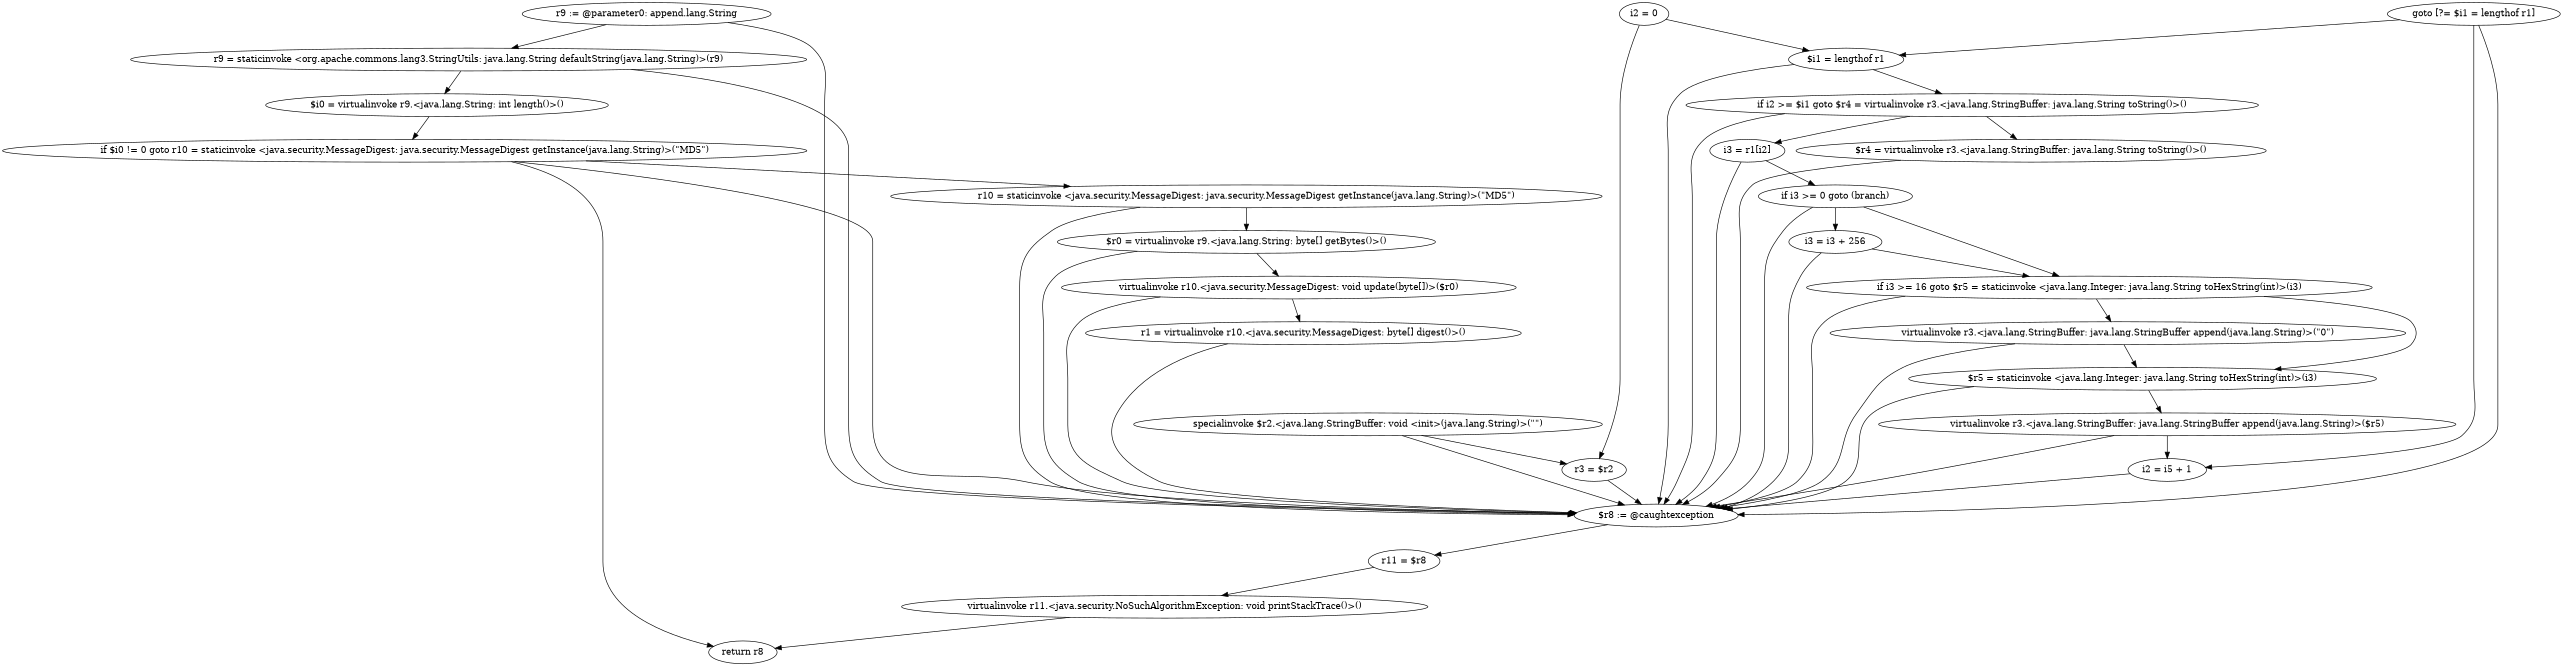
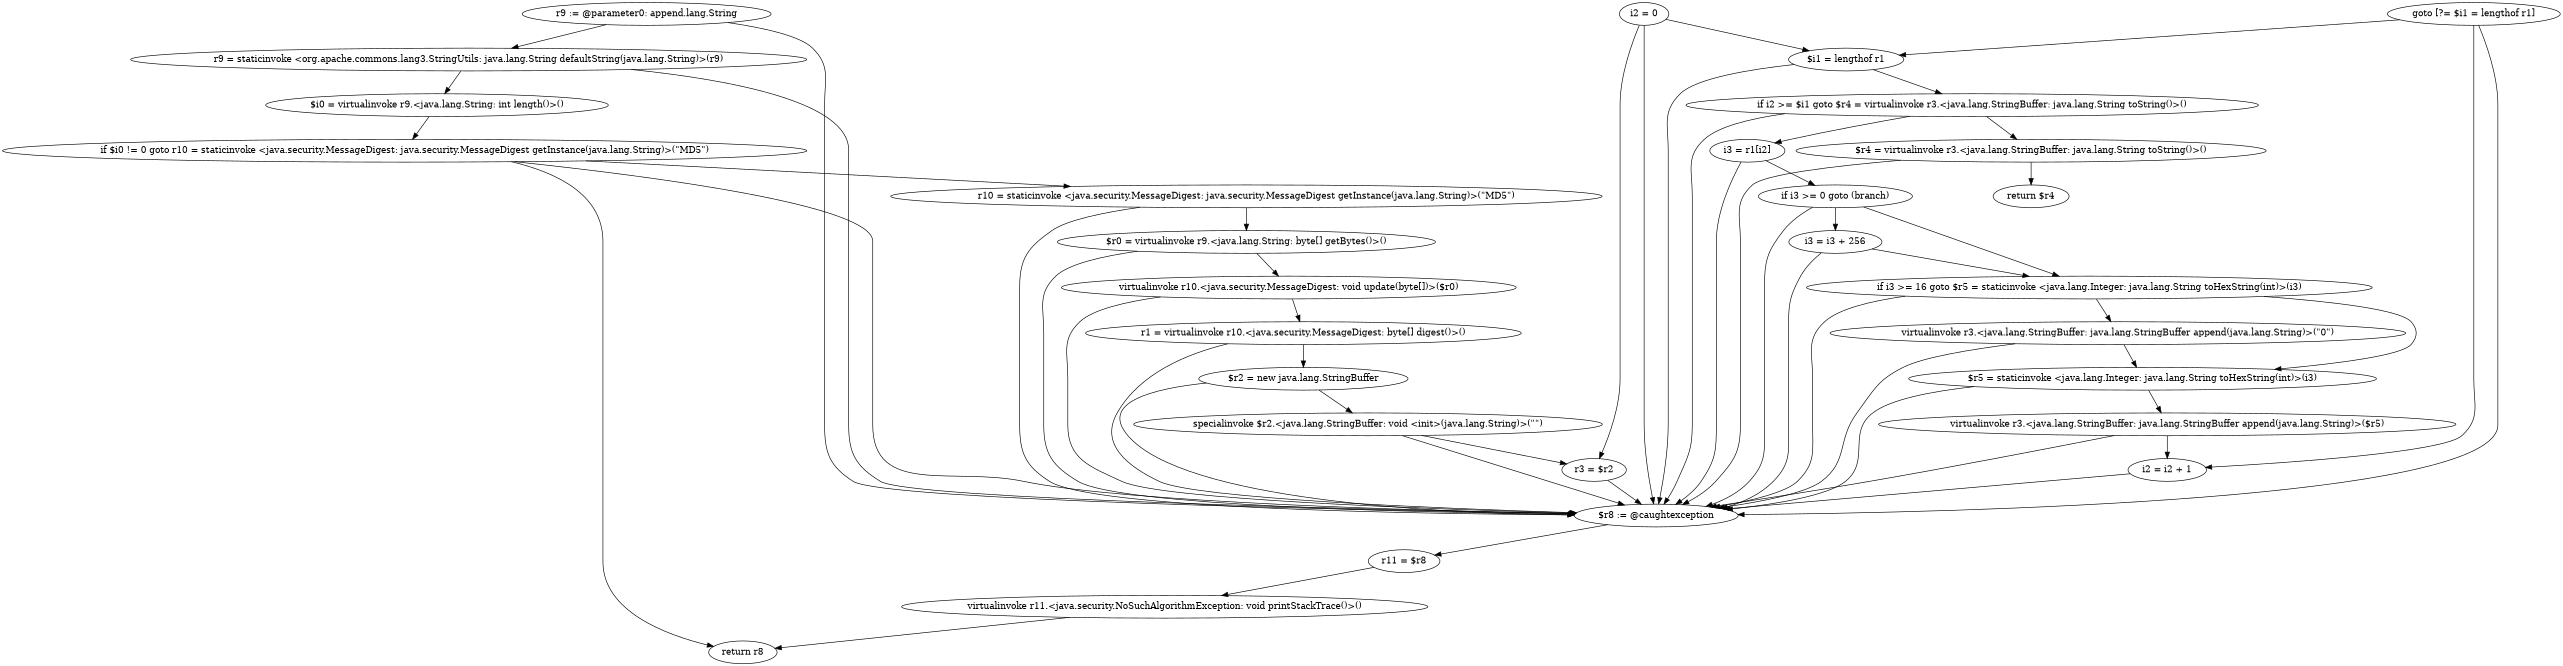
none -> (2031, 196)
none -> (1644, 262)
none -> (1303, 379)
(2167, 470) -> (2167, 470)
